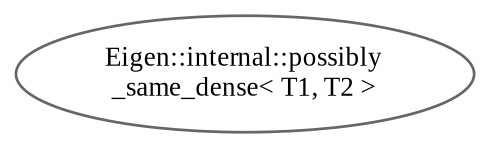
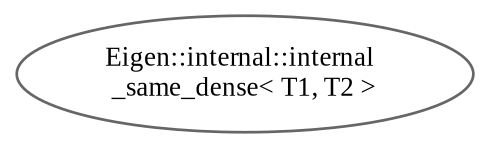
(245, 74) -> (245, 74)
